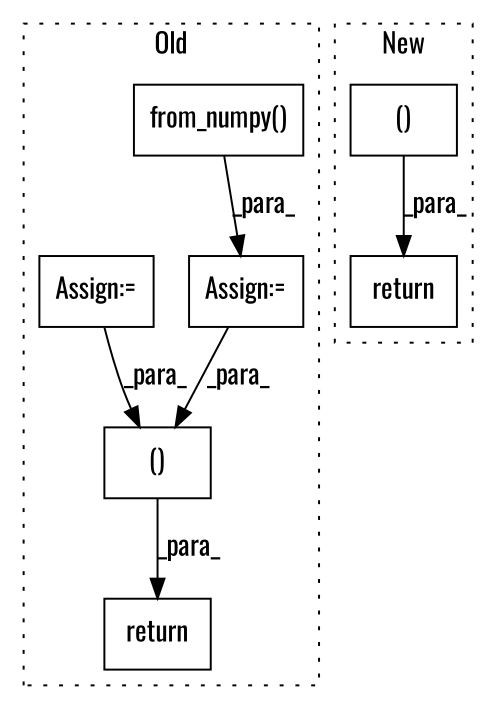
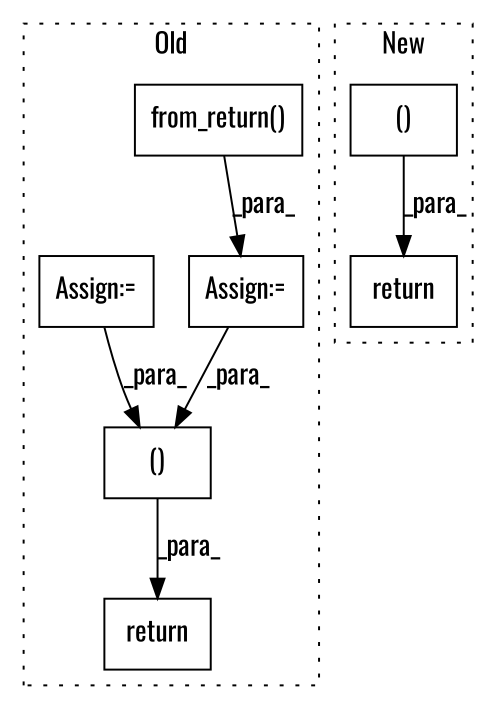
(219, 120) -> (219, 120)
